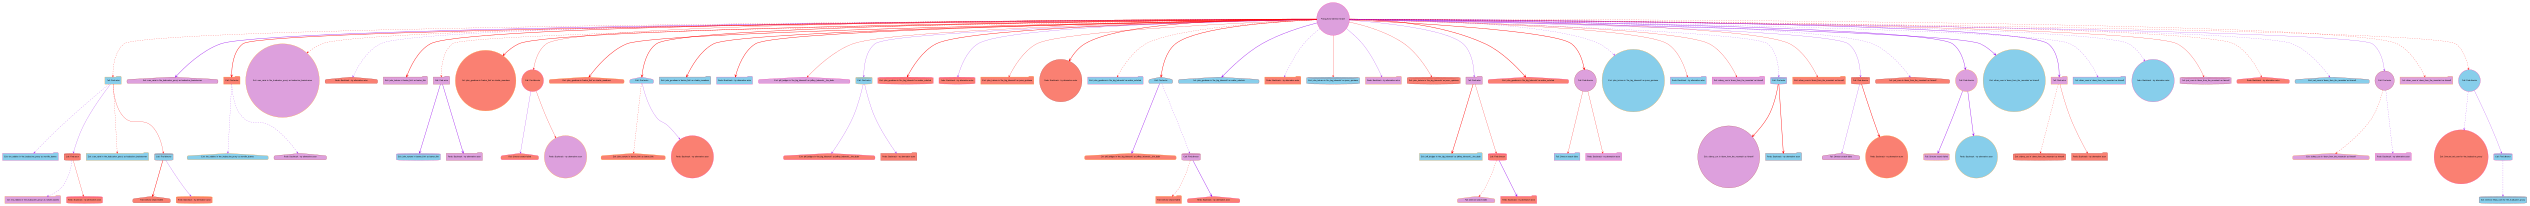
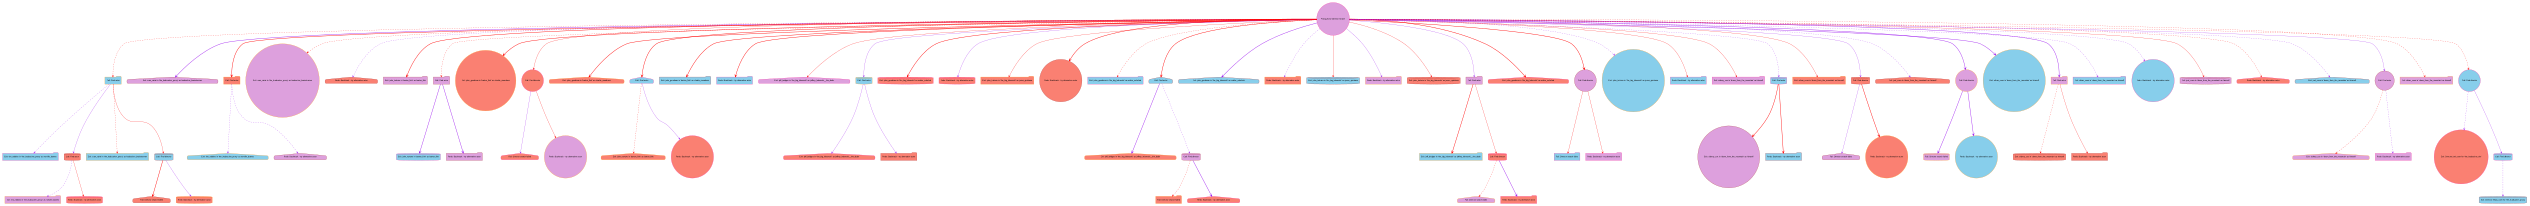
(2461, 157) -> (2461, 157)
